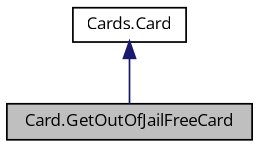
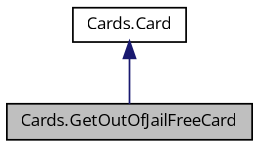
(130, 122) -> (130, 122)
